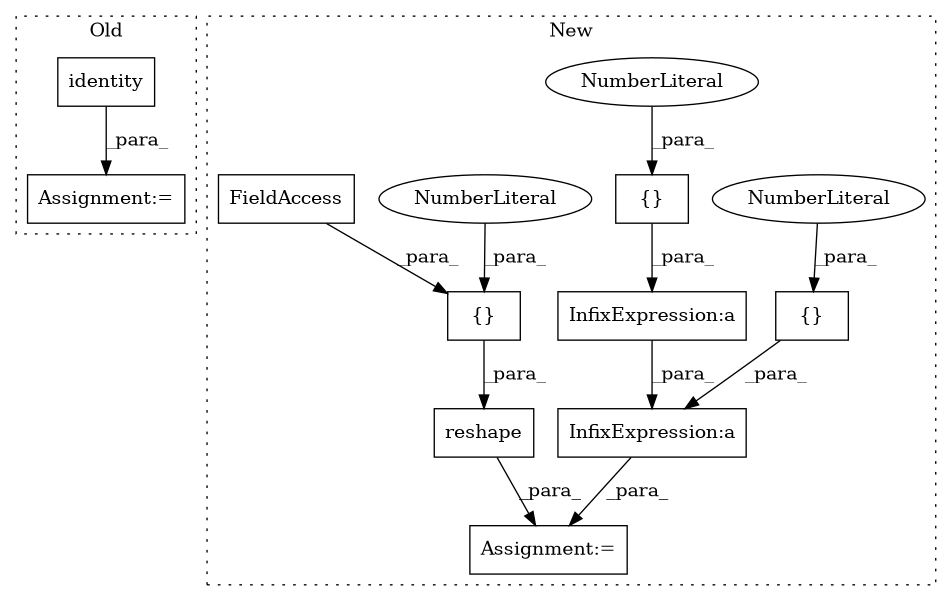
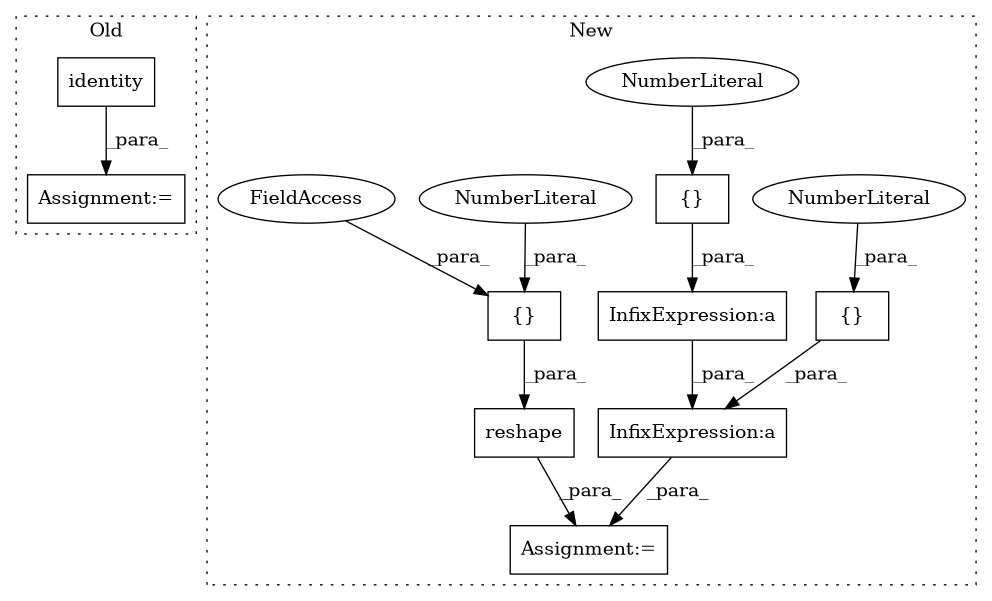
(286, 199) -> (307, 199)
